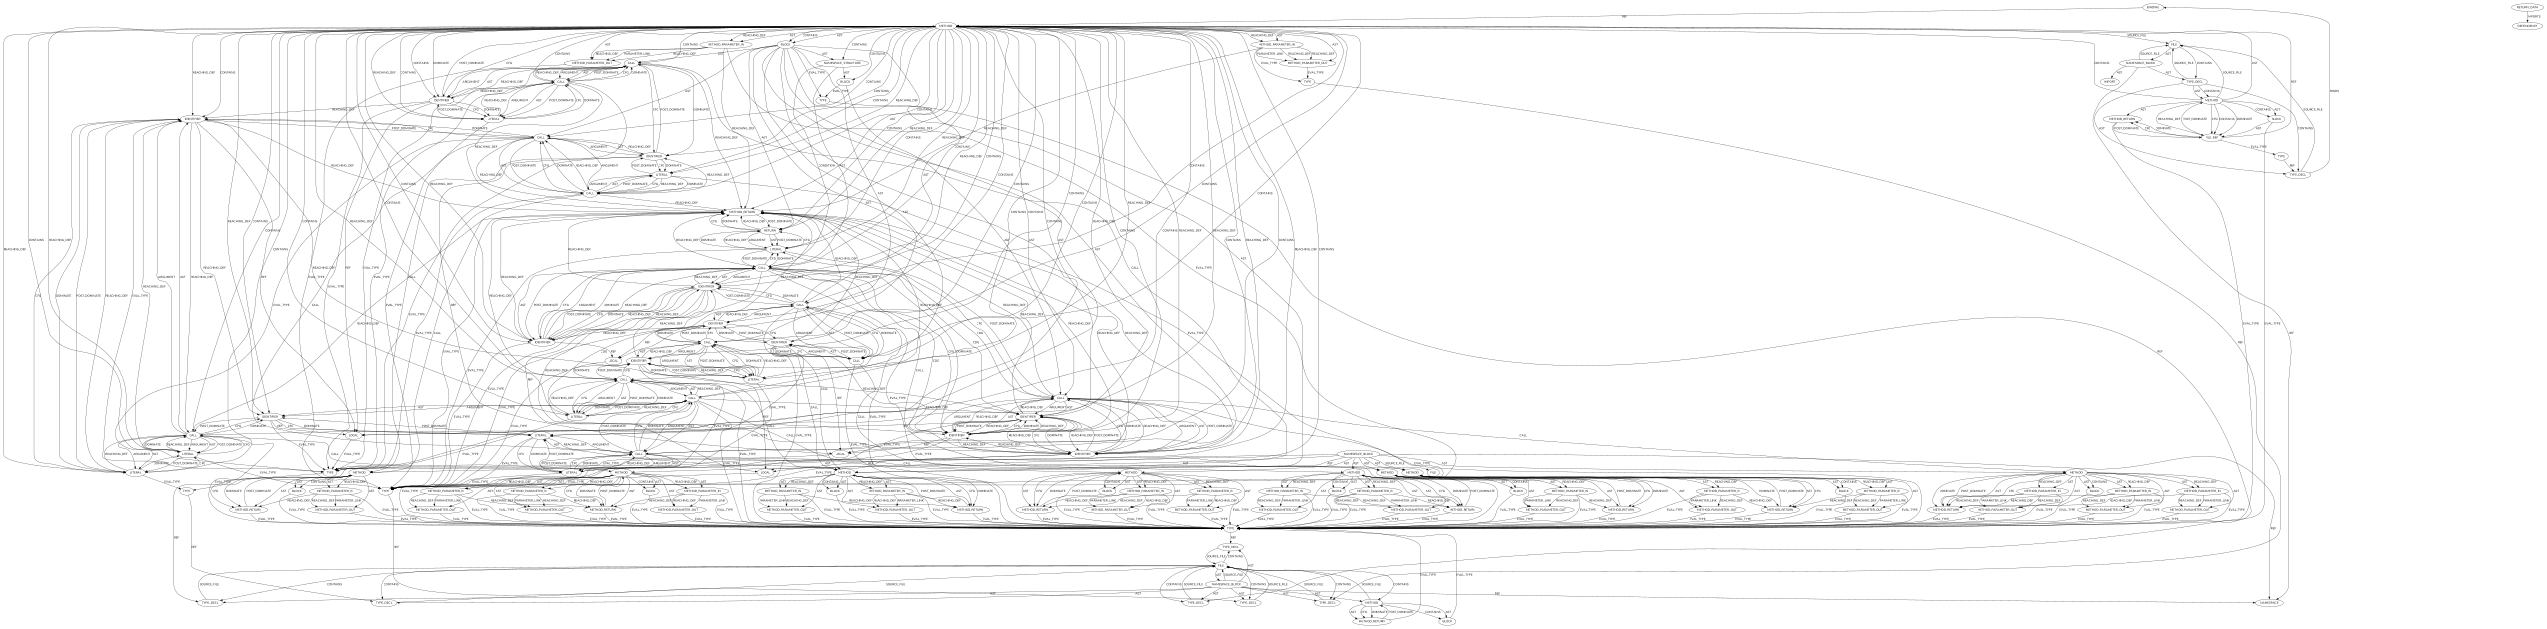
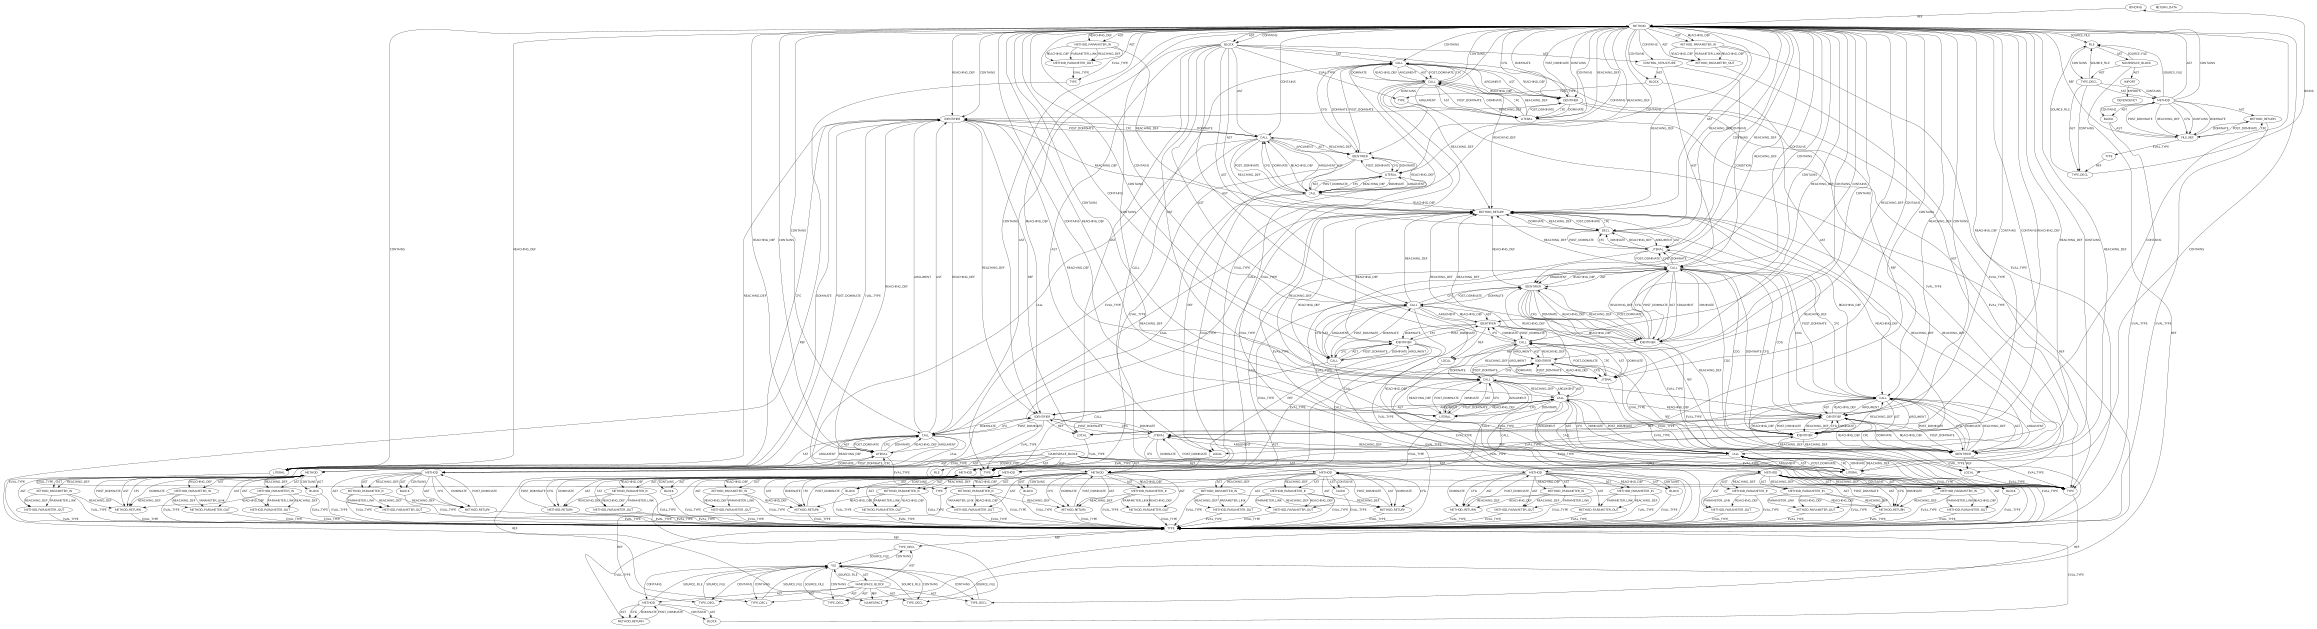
(2528, 16) -> (2128, 90)
(842, 63) -> (1659, 63)
(770, 231) -> (1606, 231)
